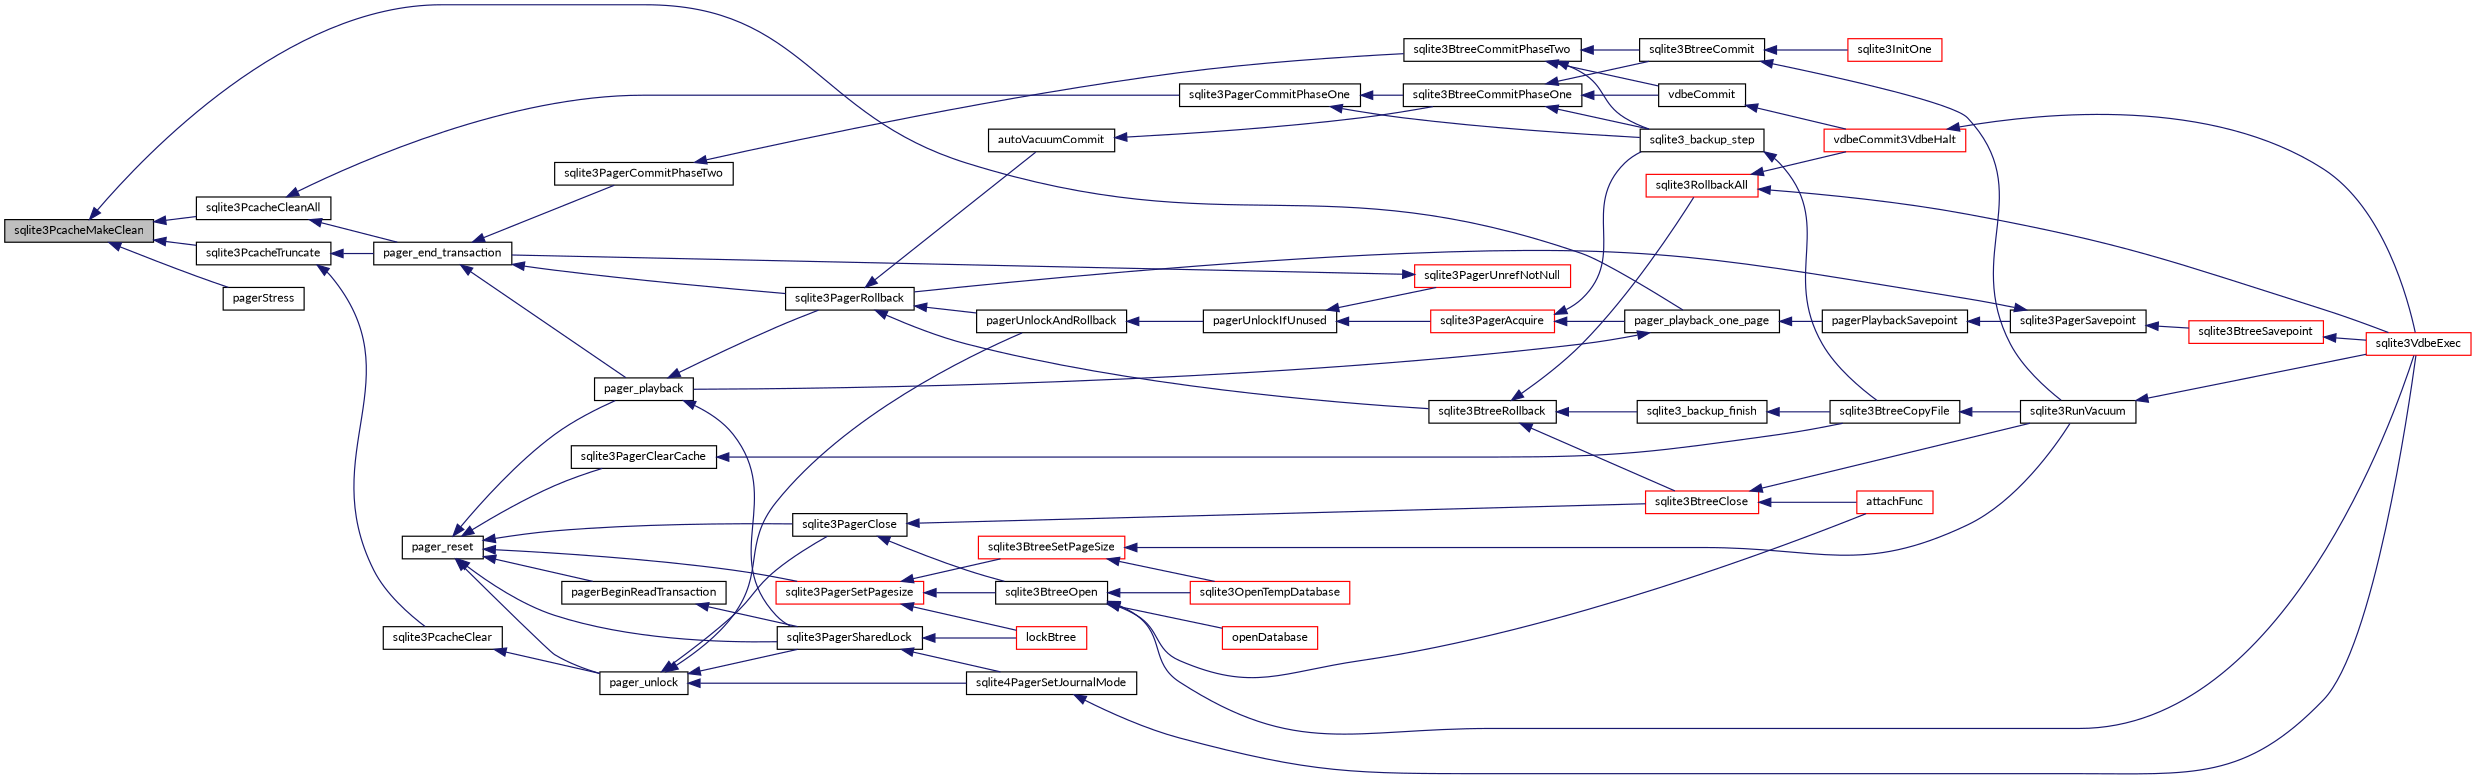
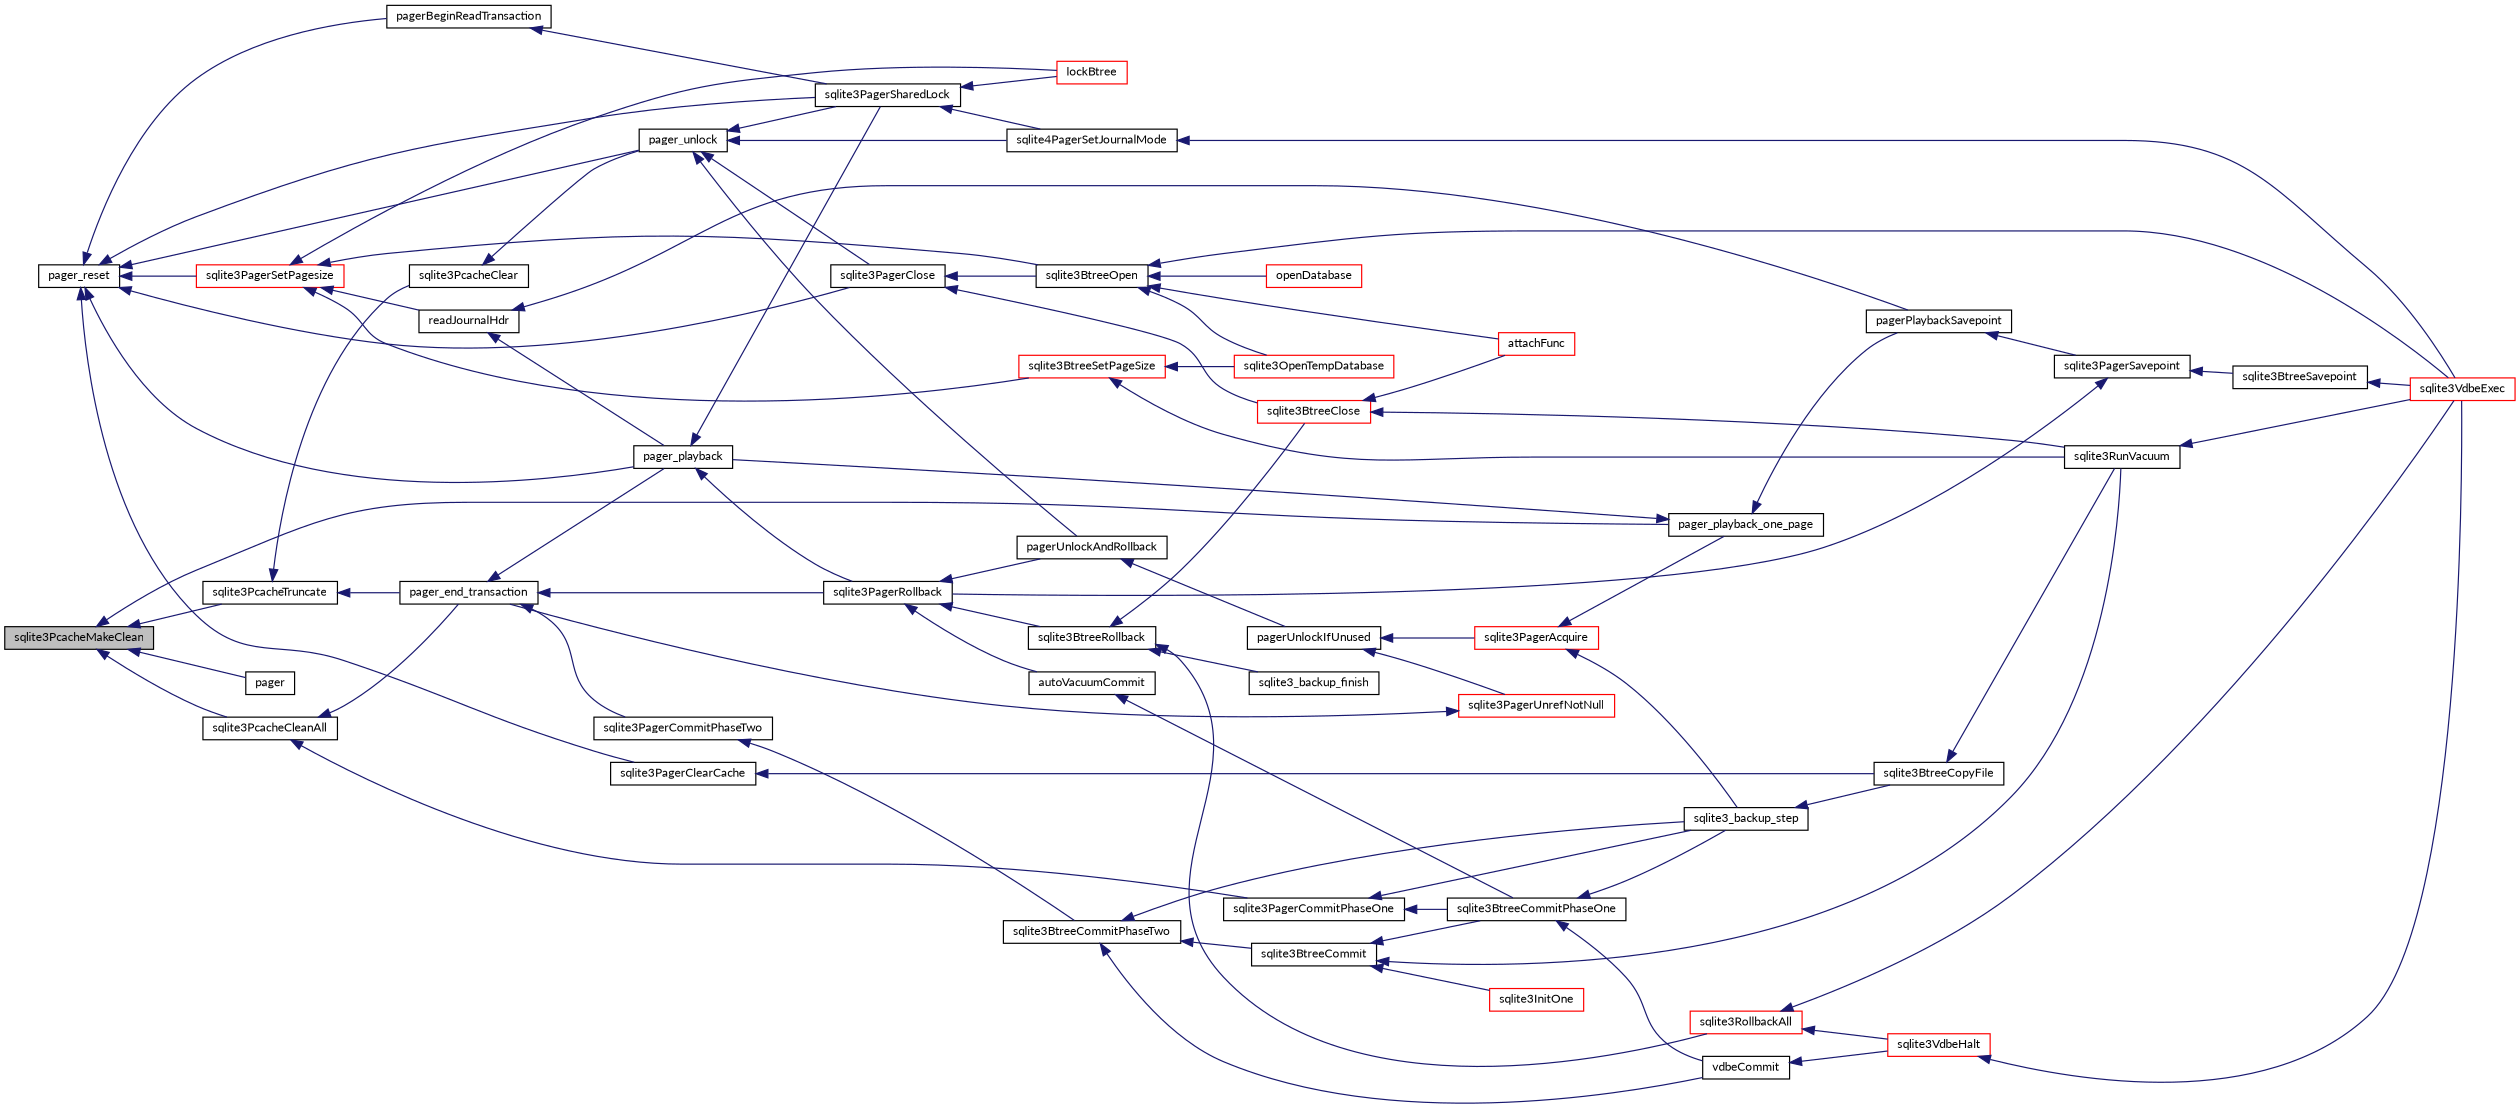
(1615, 69) -> (1431, 931)
(1895, 140) -> (1939, 1045)
(264, 299) -> (270, 683)
none -> (469, 321)
(2256, 332) -> (2300, 377)
(1805, 412) -> none
